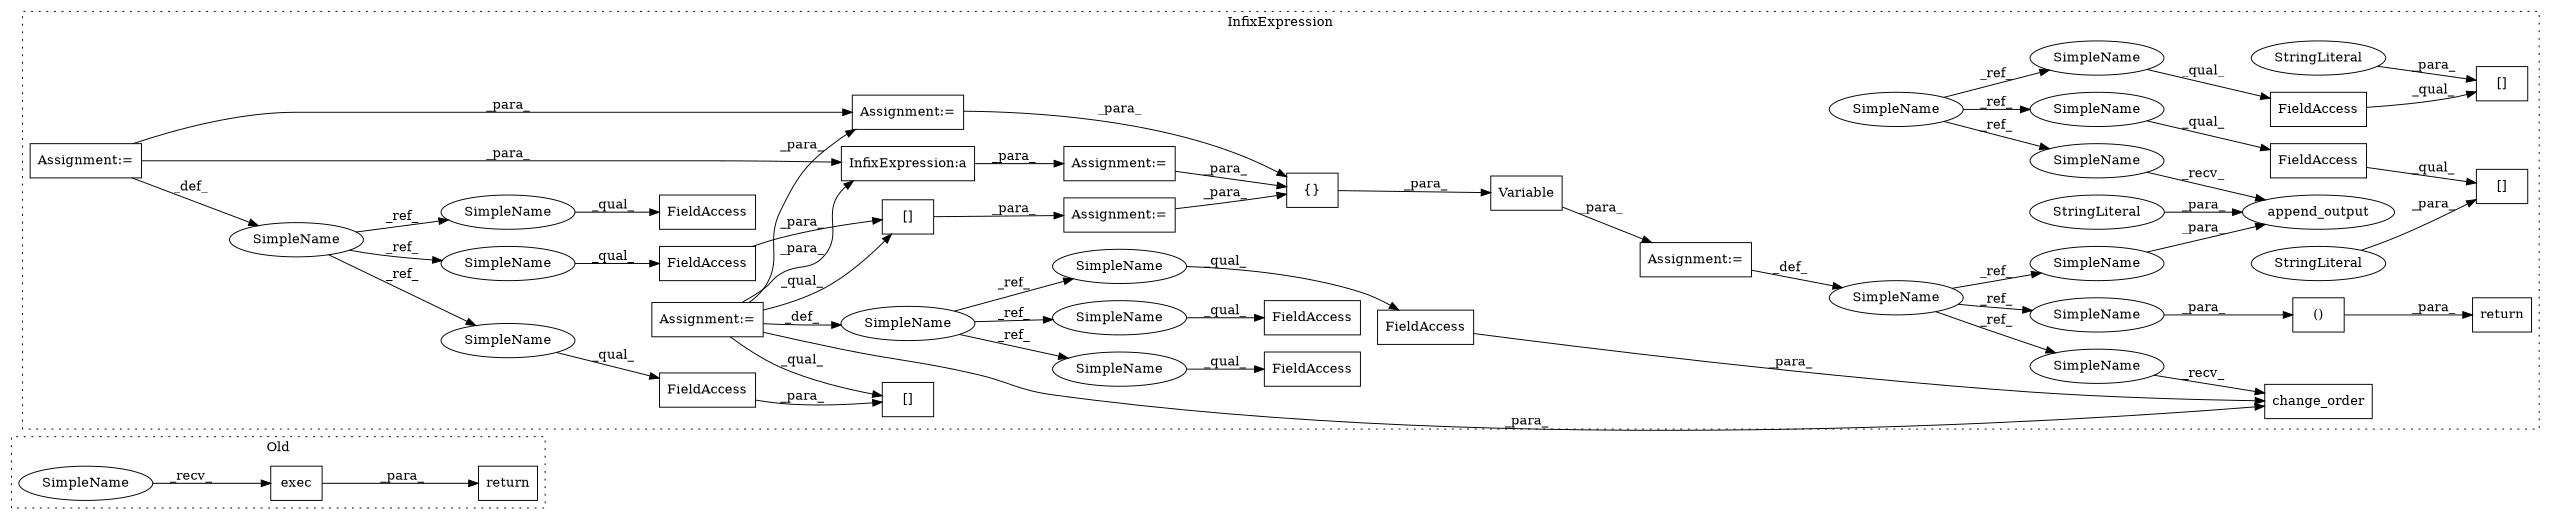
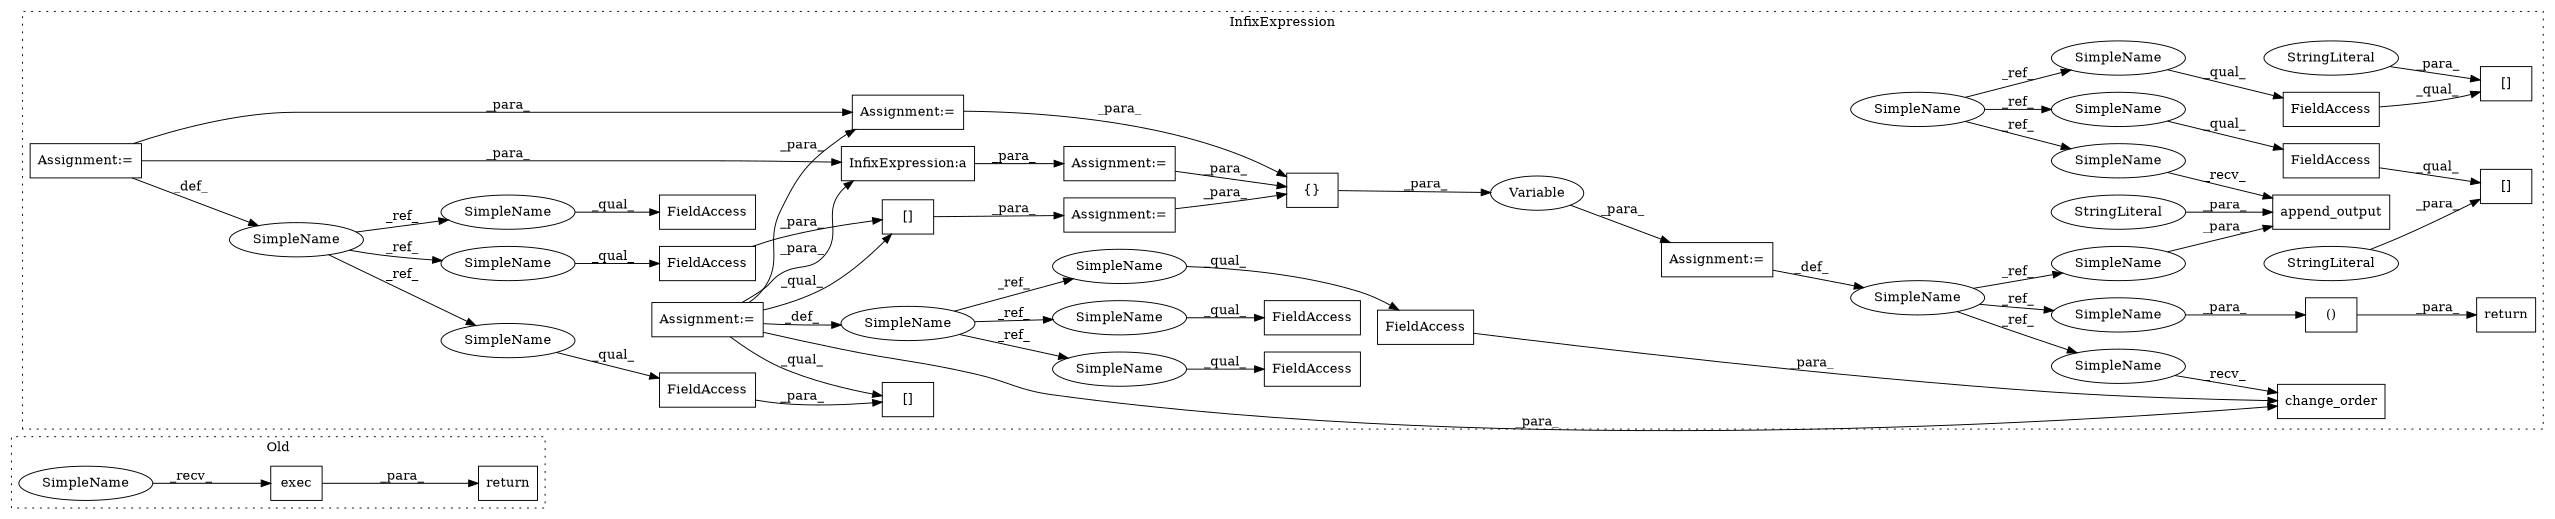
(1526, 193) -> (1537, 193)
(2319, 212) -> (2331, 212)
